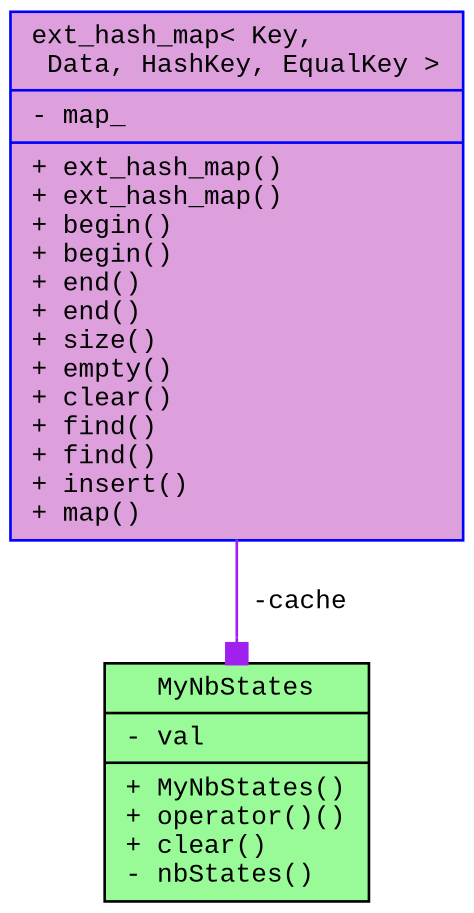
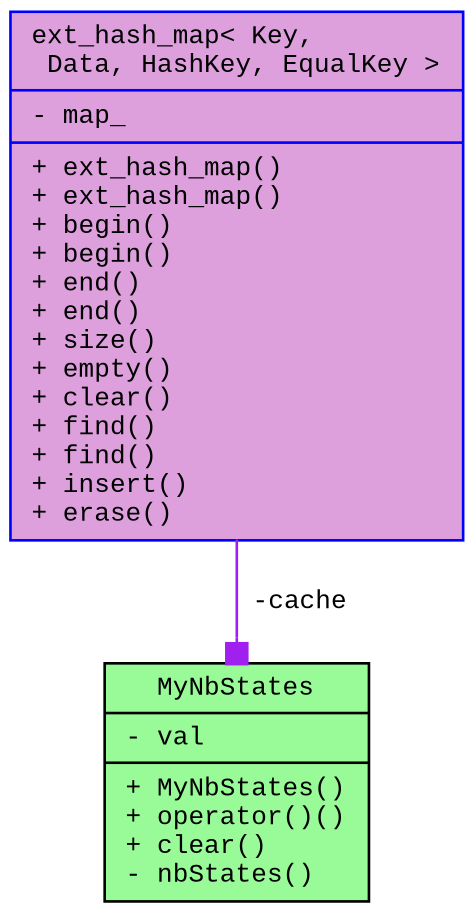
(88, 513) -> (103, 513)
